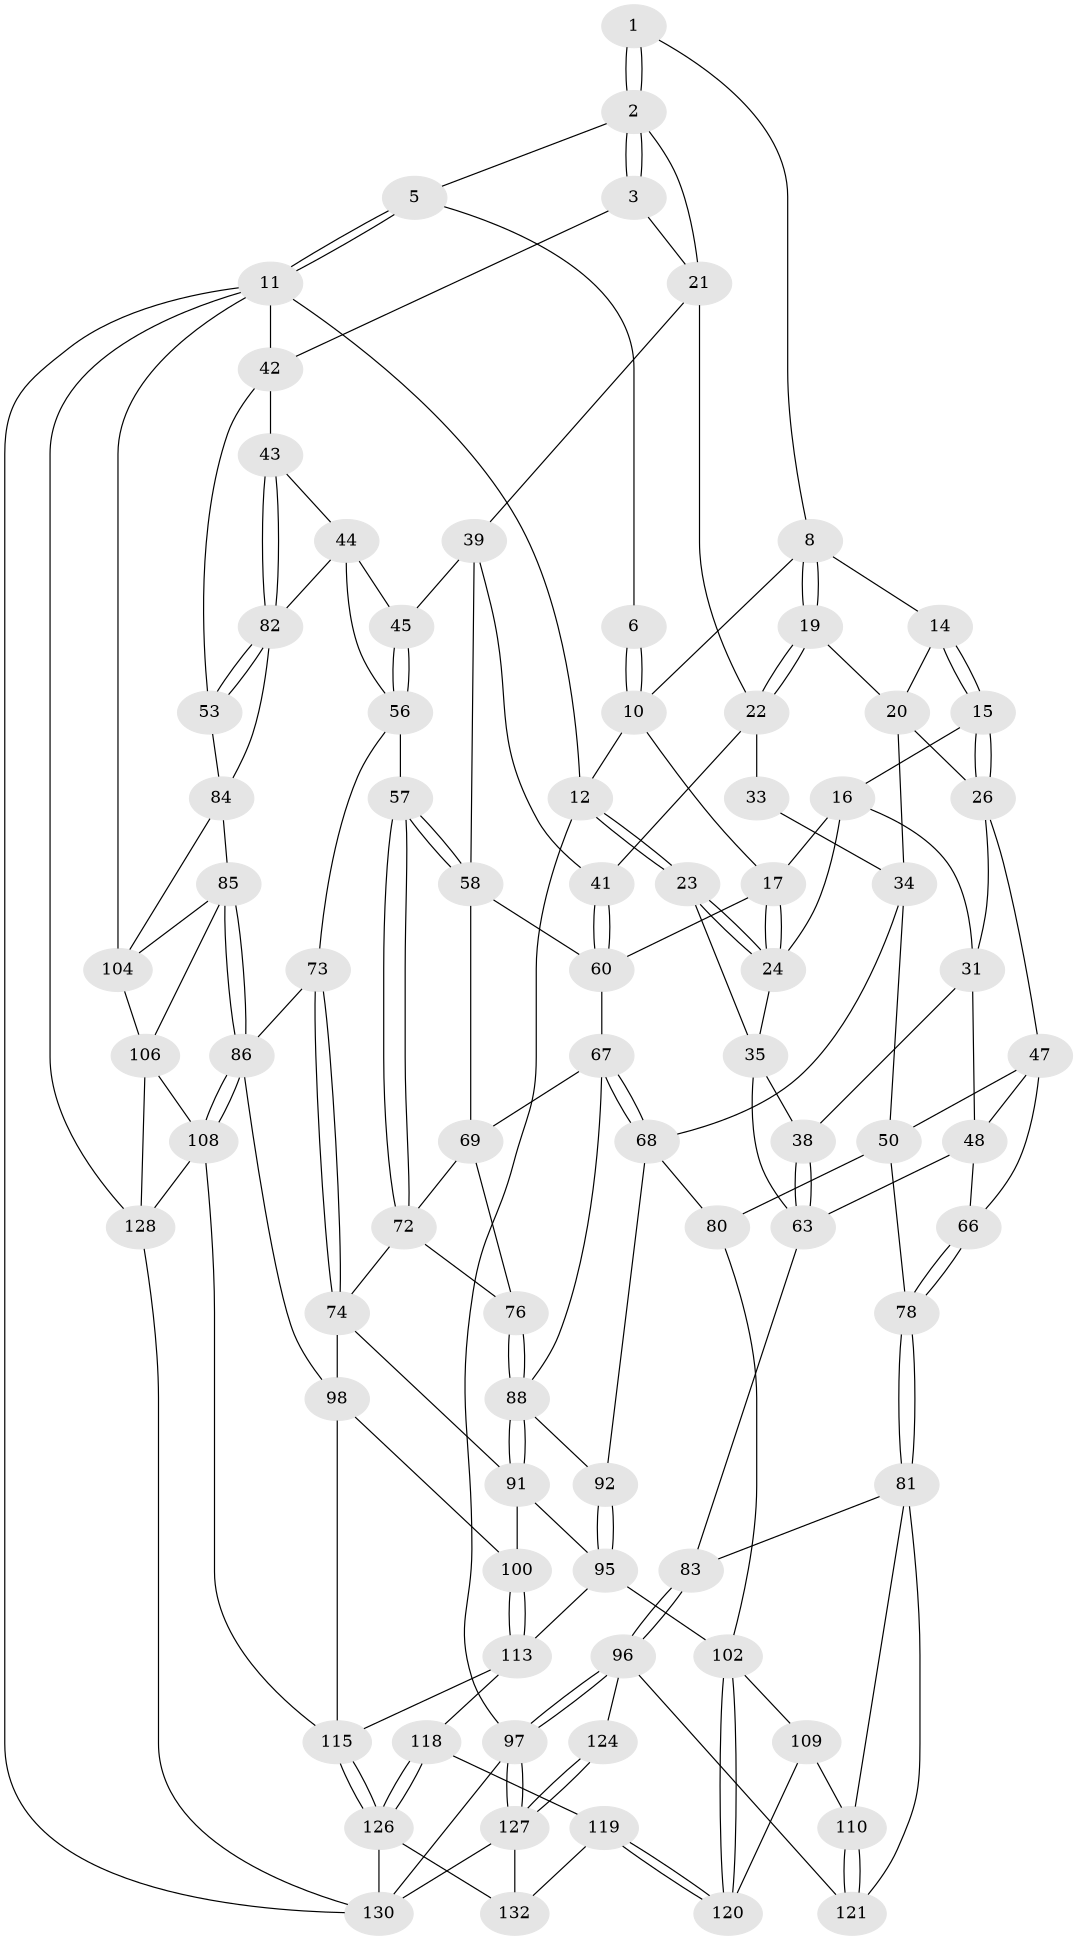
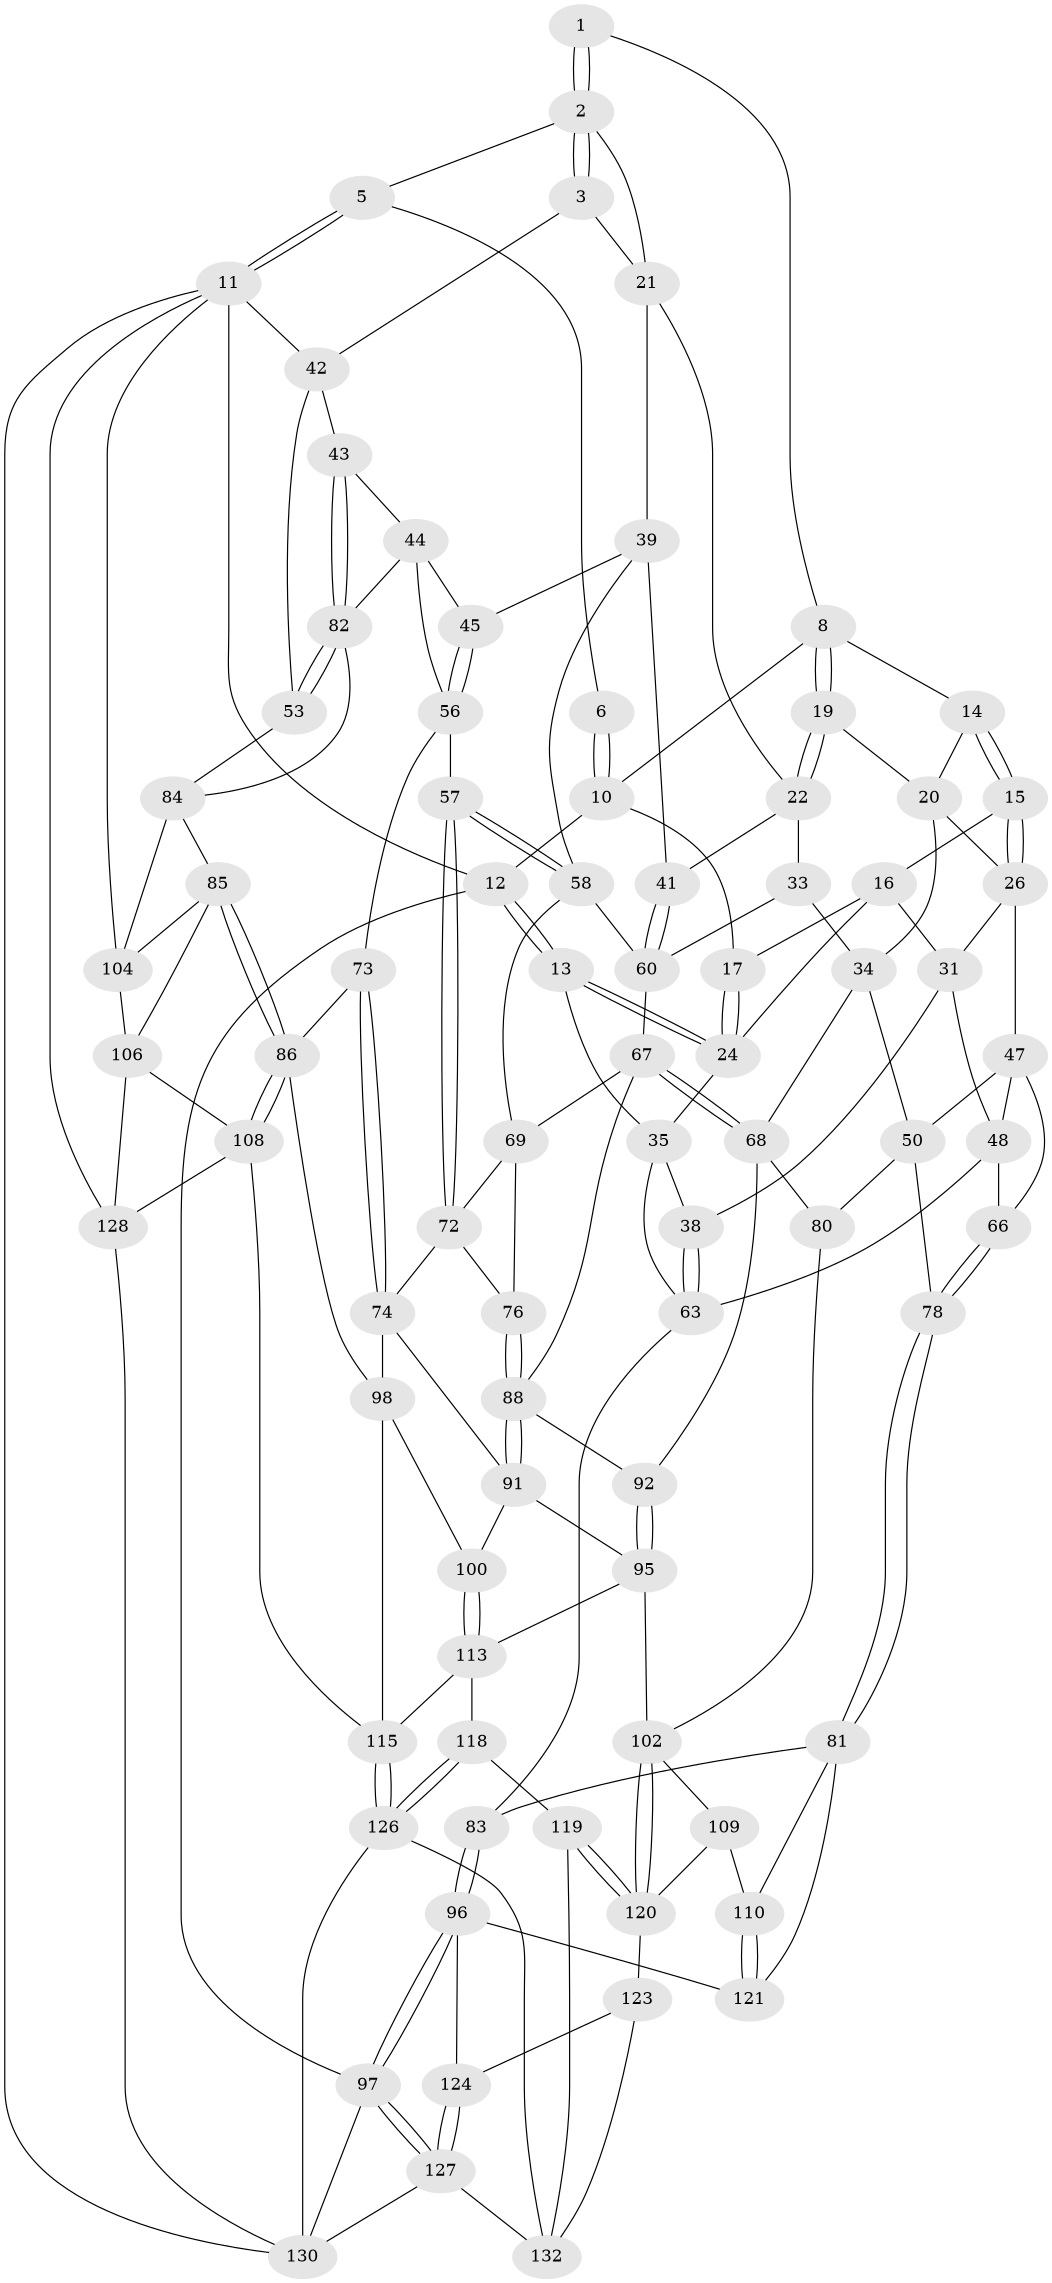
(688, 884) -> (561, 970)
(688, 927) -> (723, 927)
none -> (638, 2000)
